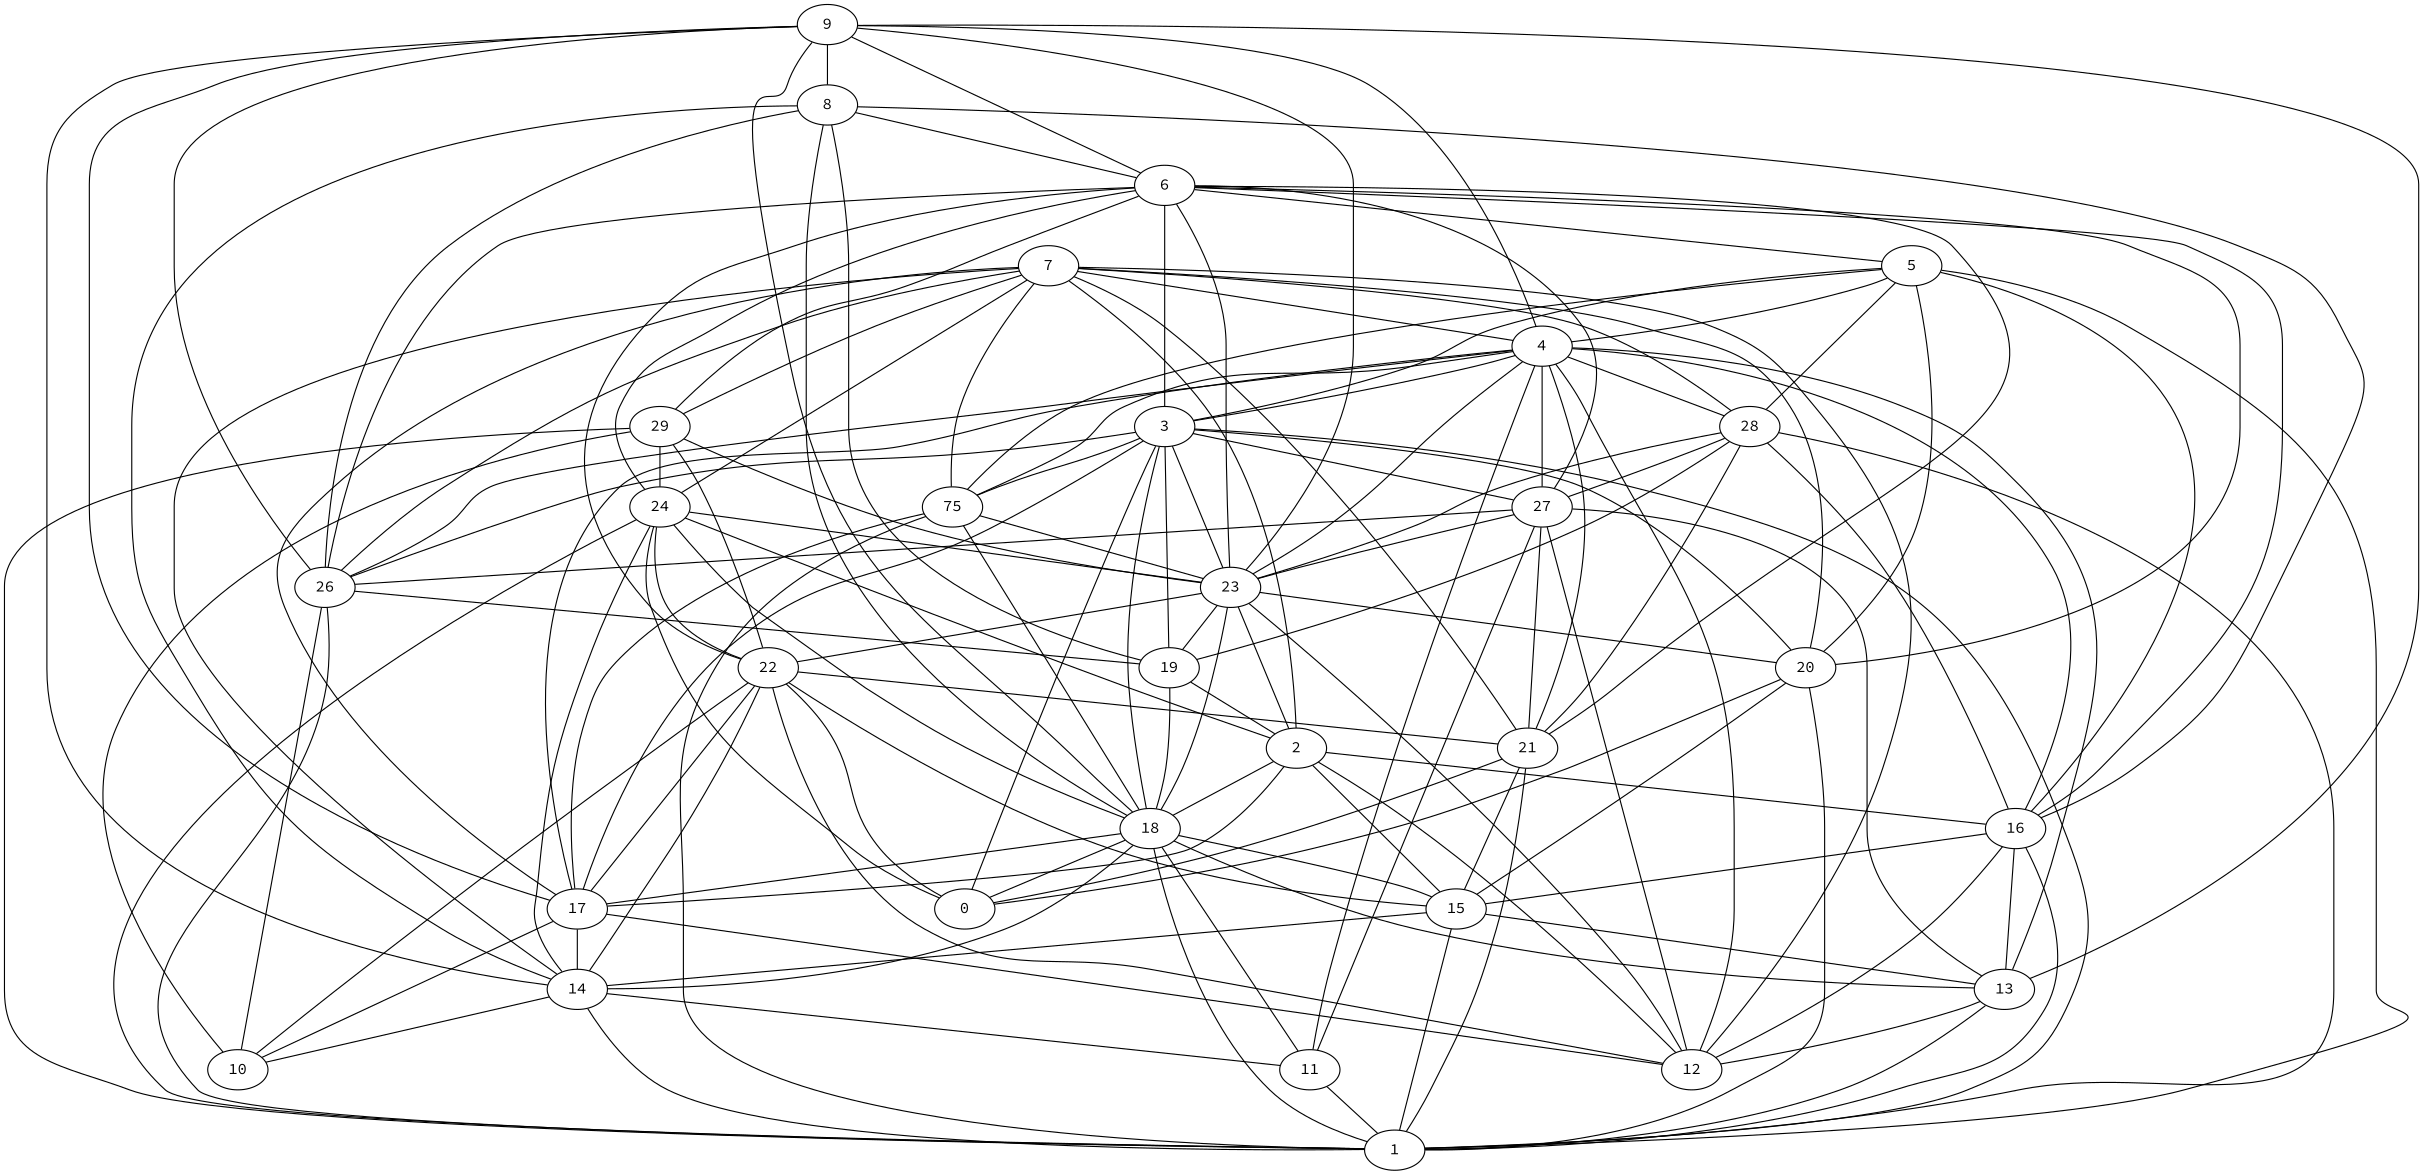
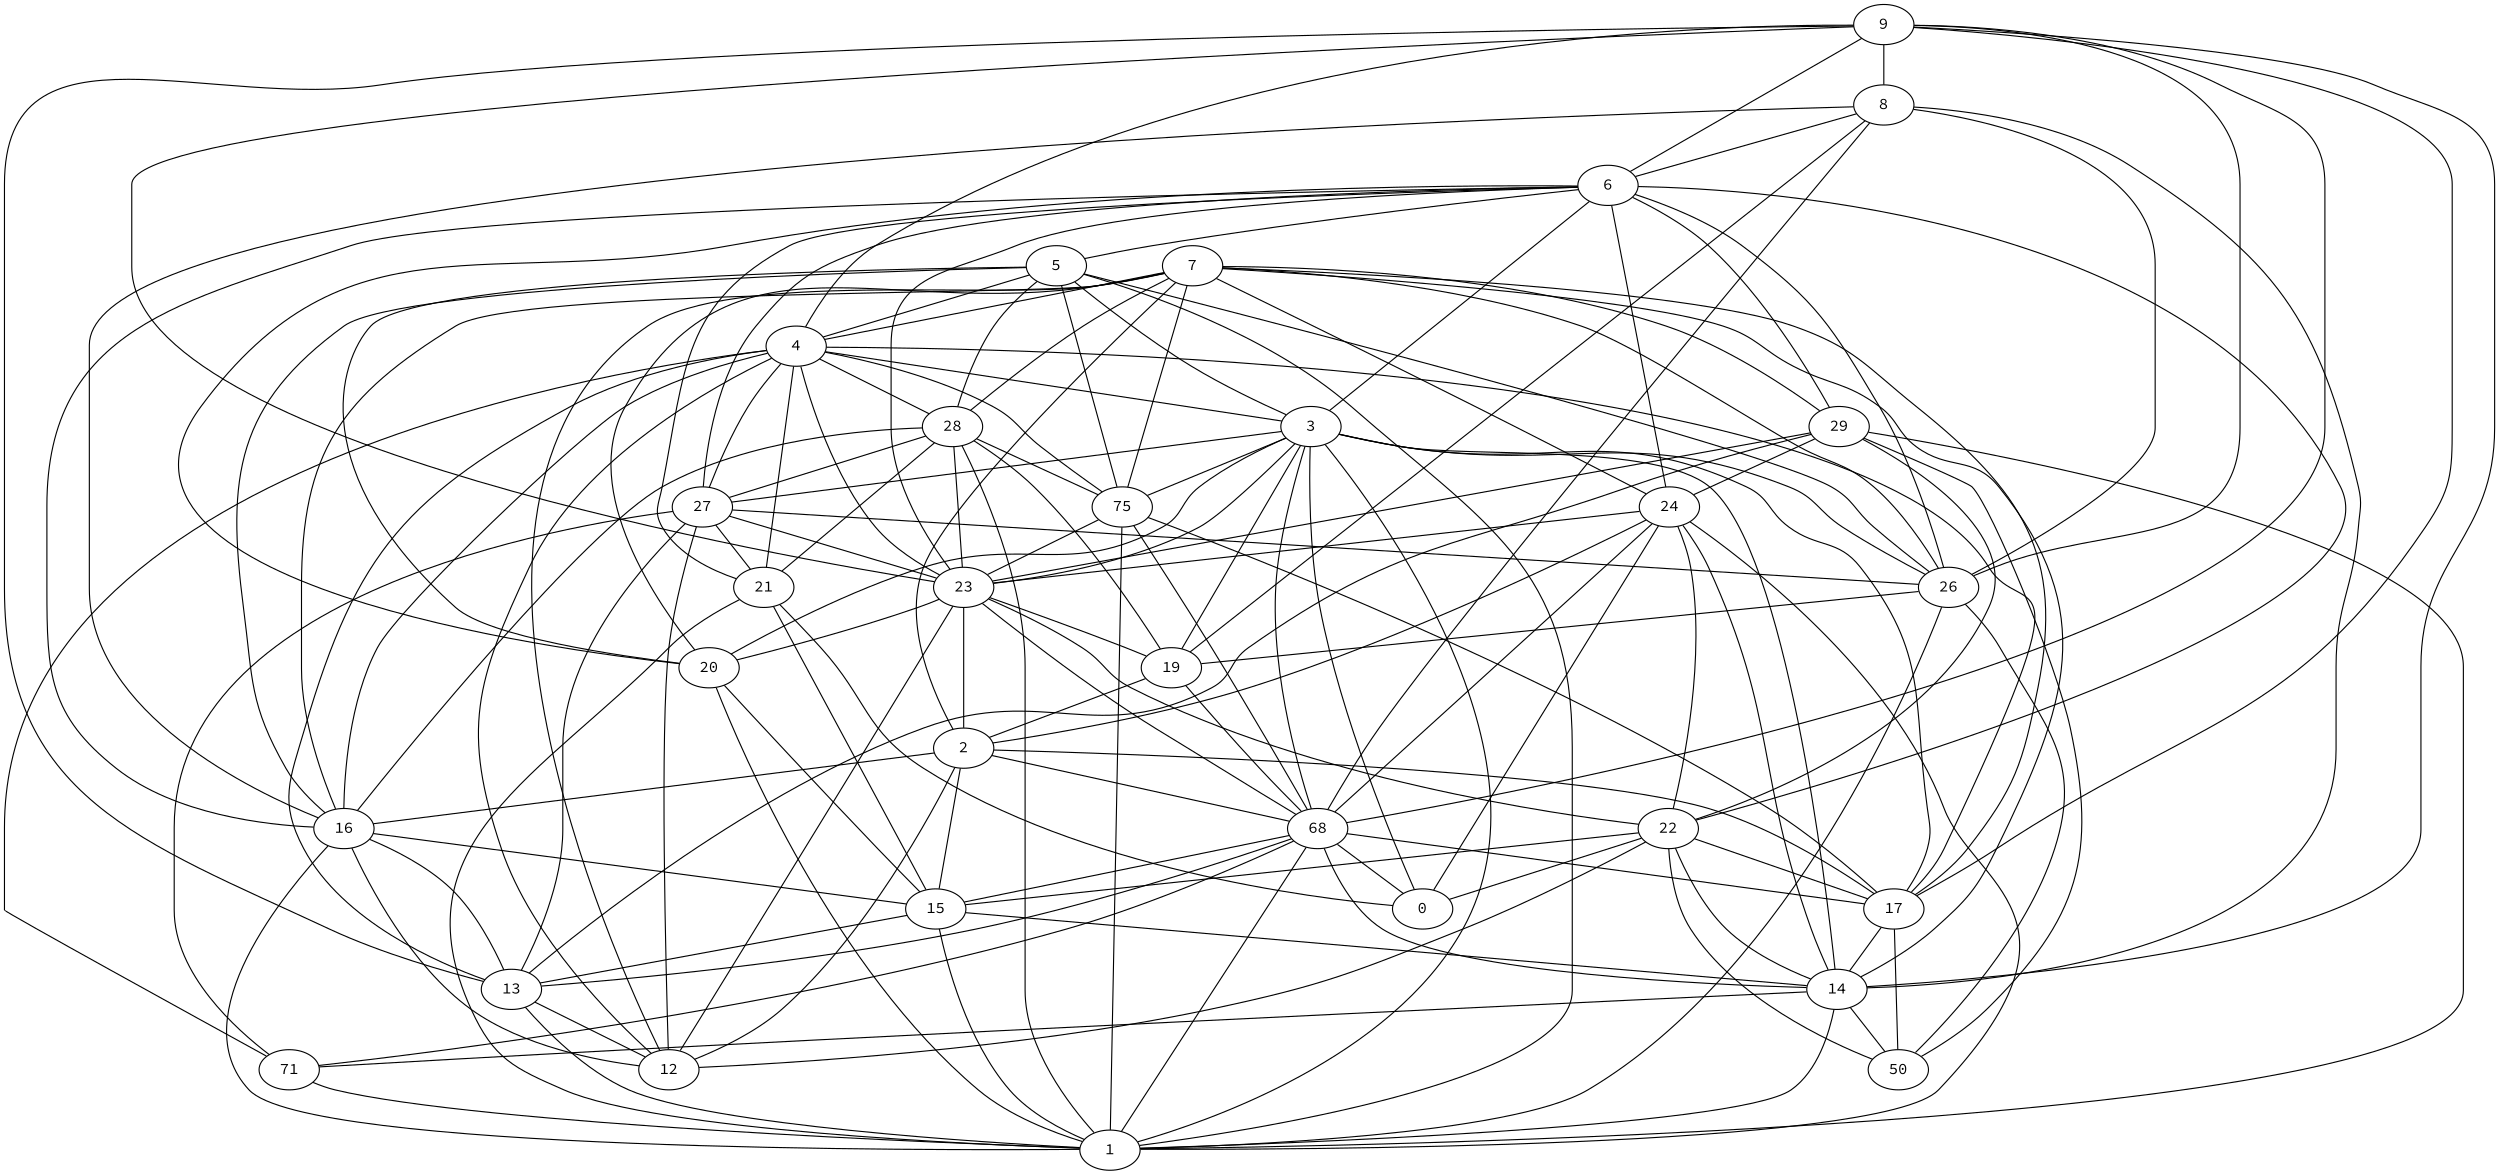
(917, 422) -> (1501, 384)
(1309, 465) -> (536, 310)
none -> (1043, 470)
none -> (1744, 540)
(1148, 708) -> none
none -> (1095, 715)
(1397, 827) -> none
(1150, 829) -> (1318, 829)
(1134, 989) -> none
(238, 1070) -> (1898, 1070)
(1310, 1070) -> (289, 1070)
